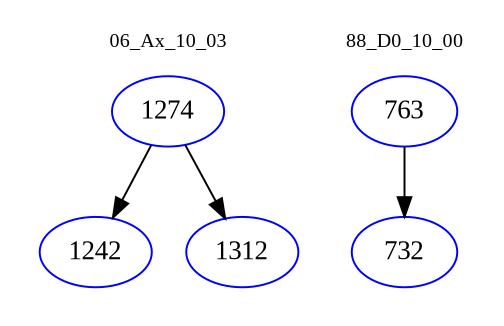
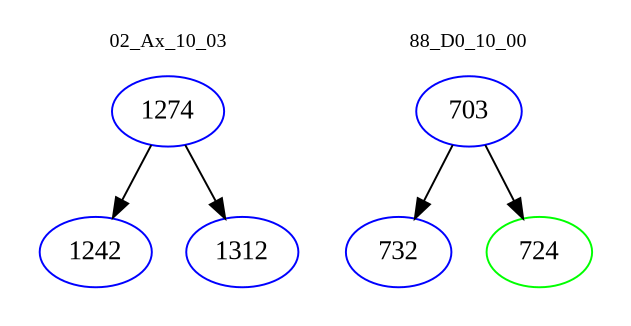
(169, 42) -> (169, 42)
(405, 111) -> (469, 111)
none -> (539, 252)
